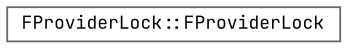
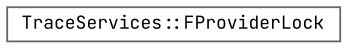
(174, 24) -> (174, 24)
